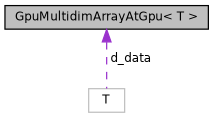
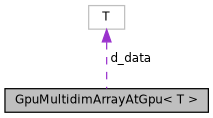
(107, 65) -> (107, 65)
